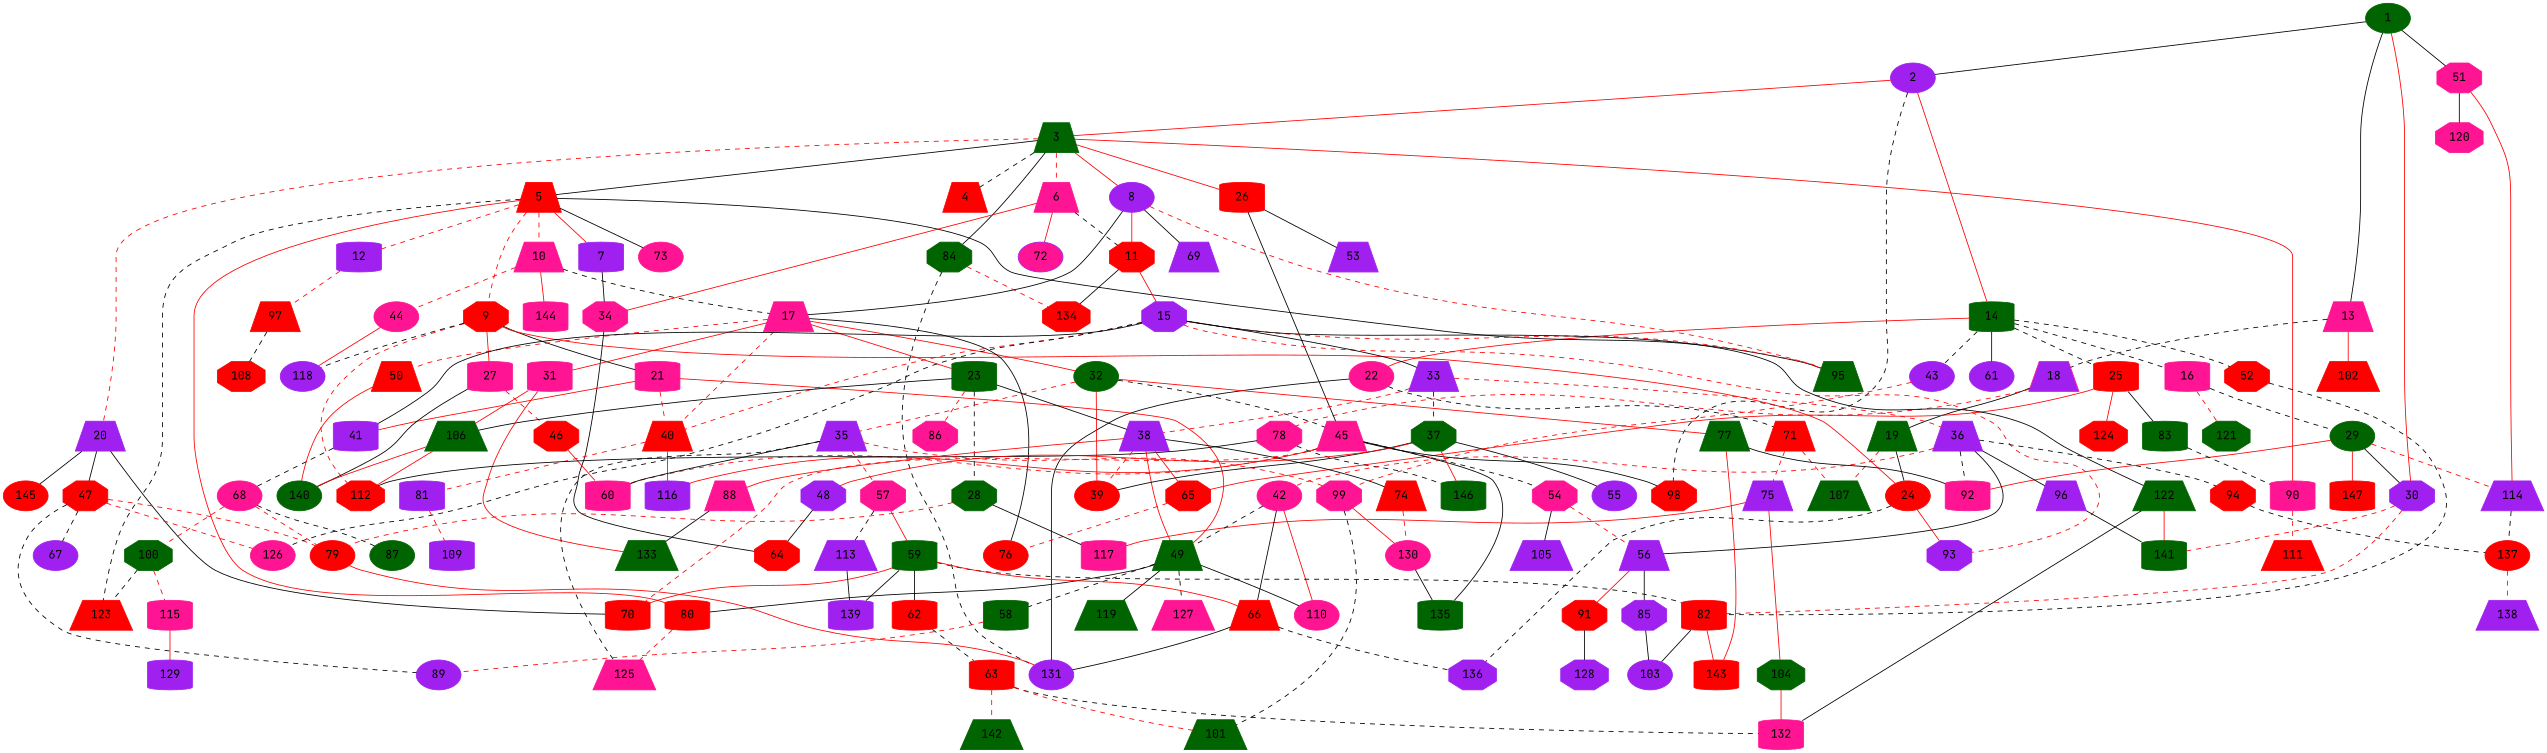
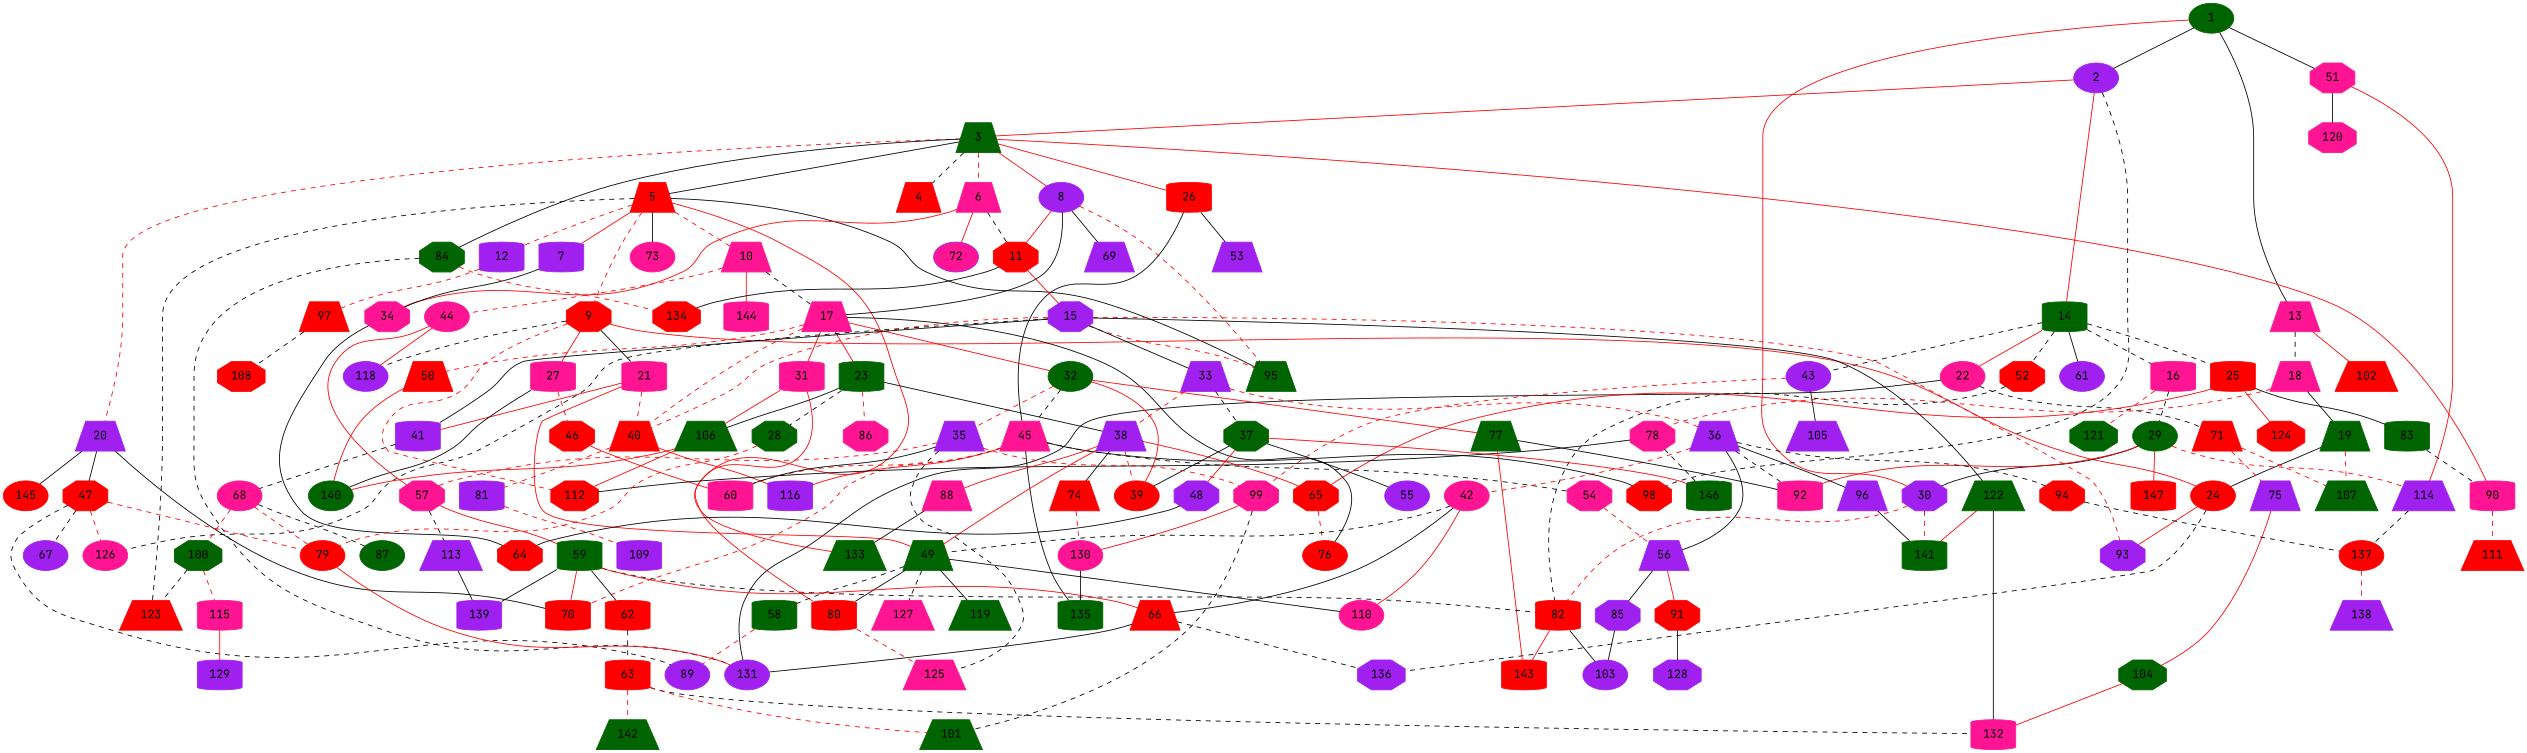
(2054, 376) -> (2295, 376)
none -> (329, 387)
(1548, 528) -> (1813, 408)
(1104, 556) -> none
